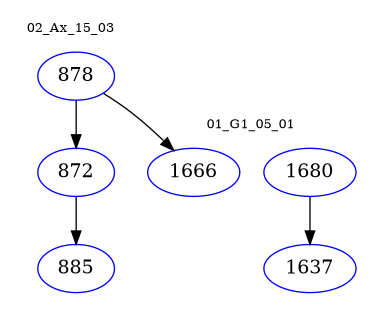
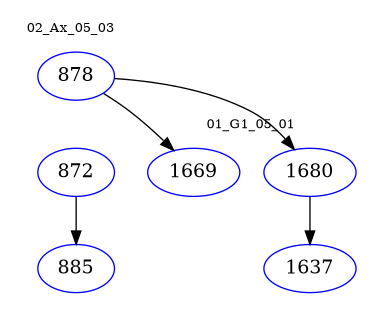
(71, 29) -> (71, 29)
(76, 118) -> (206, 94)
(194, 172) -> (194, 172)
